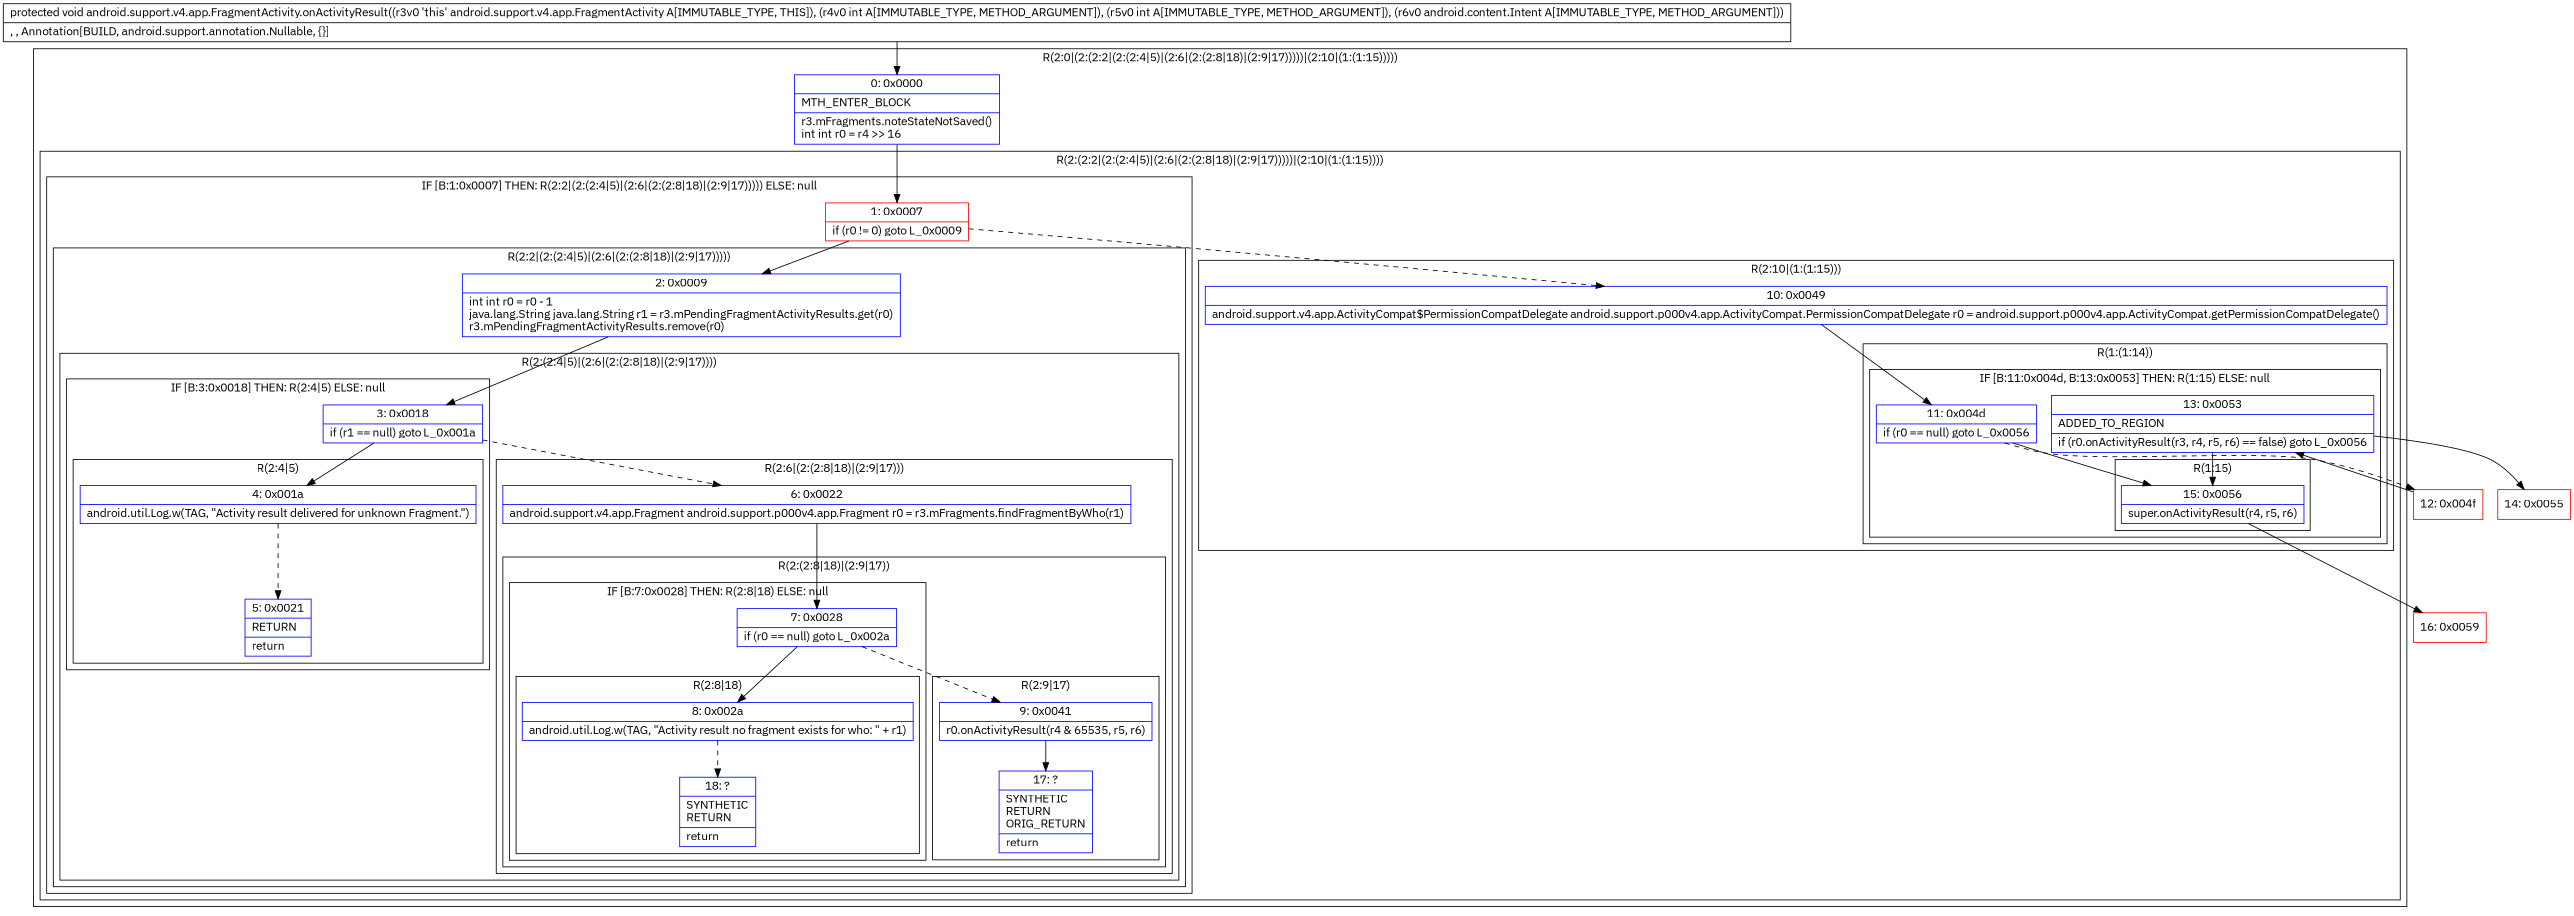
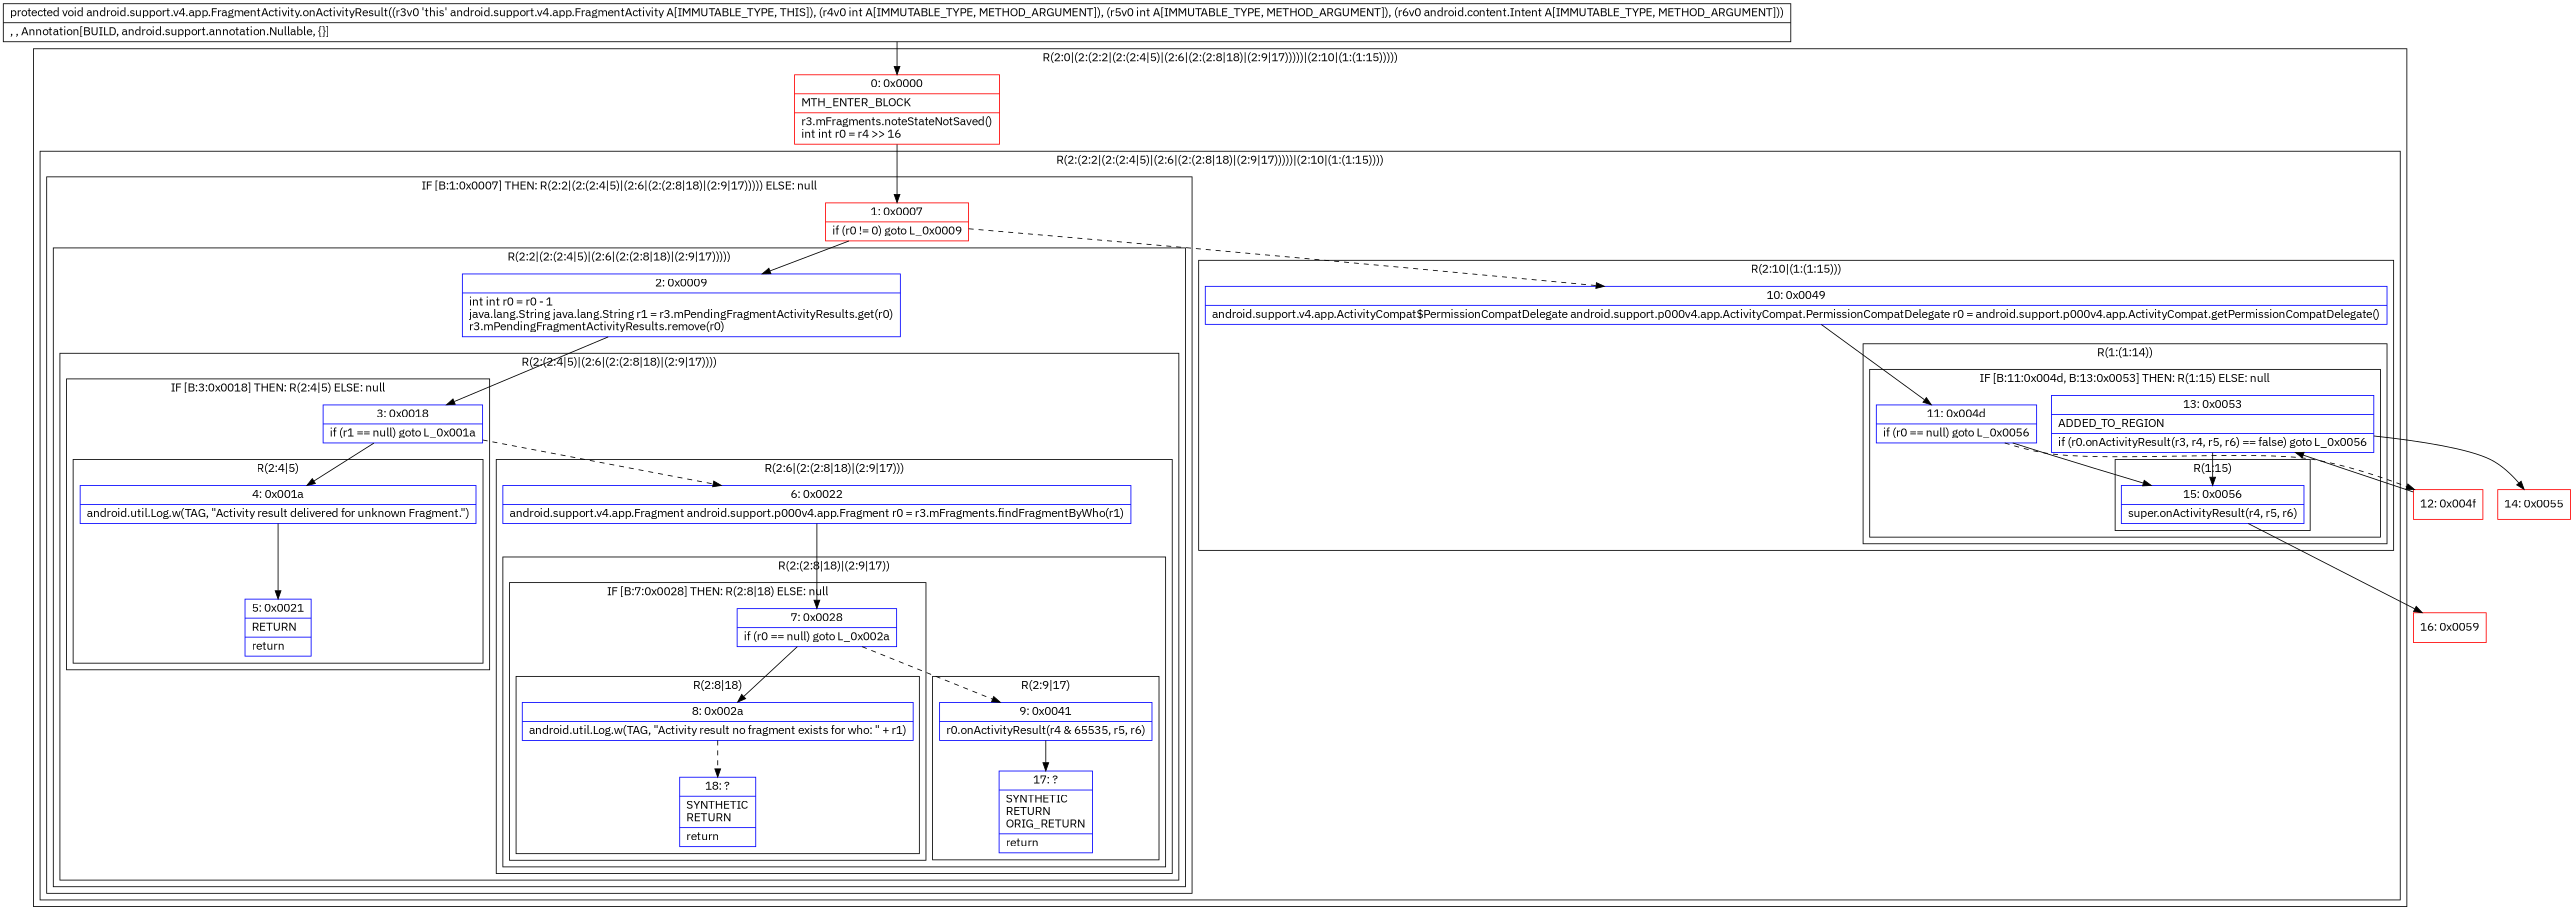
(897, 109) -> (897, 109)
(278, 557) -> (278, 557)
